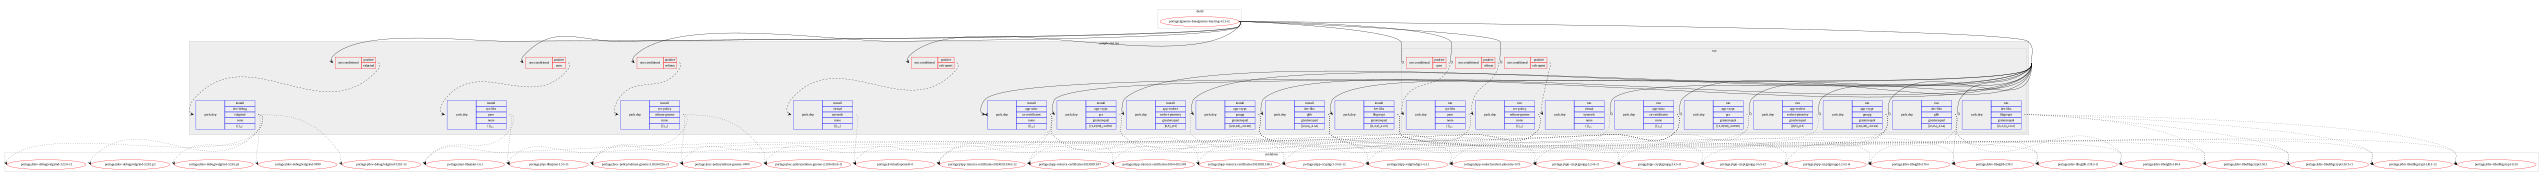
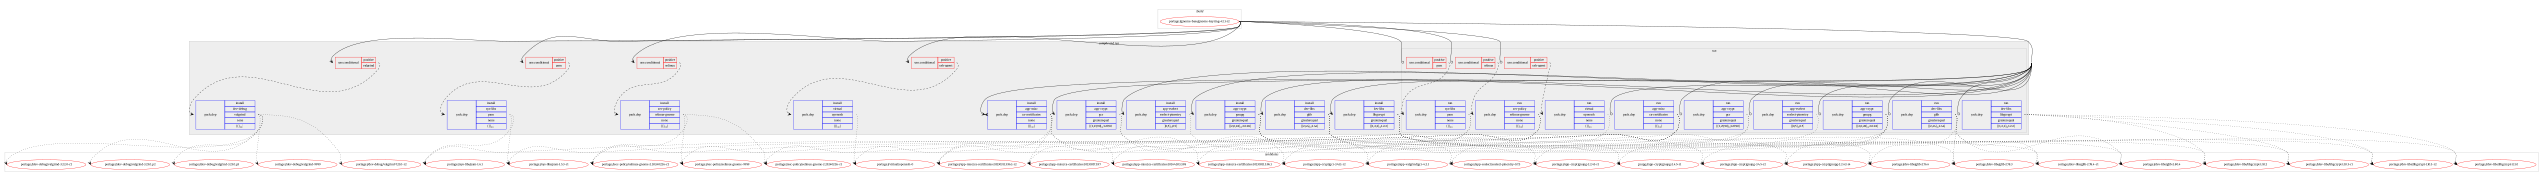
(722, 165) -> (722, 165)
(809, 165) -> (809, 165)
(2078, 165) -> (2078, 165)
